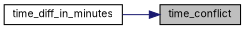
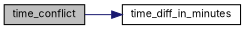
(136, 15) -> (98, 15)
